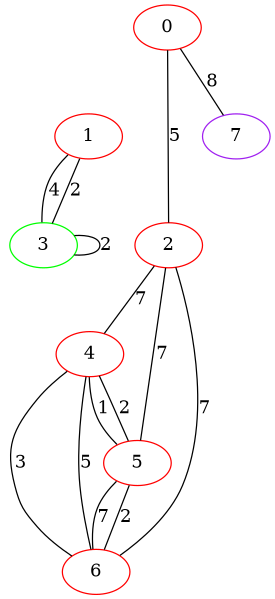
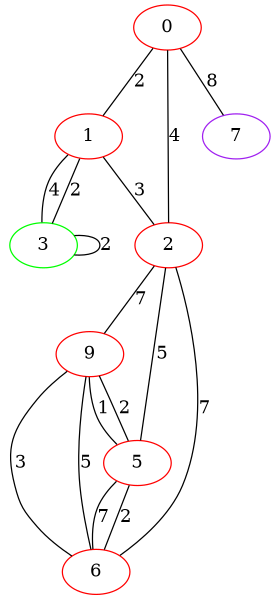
none -> (128, 82)
(175, 136) -> (175, 136)
none -> (129, 191)
(90, 354) -> (90, 354)
(162, 354) -> (162, 354)
